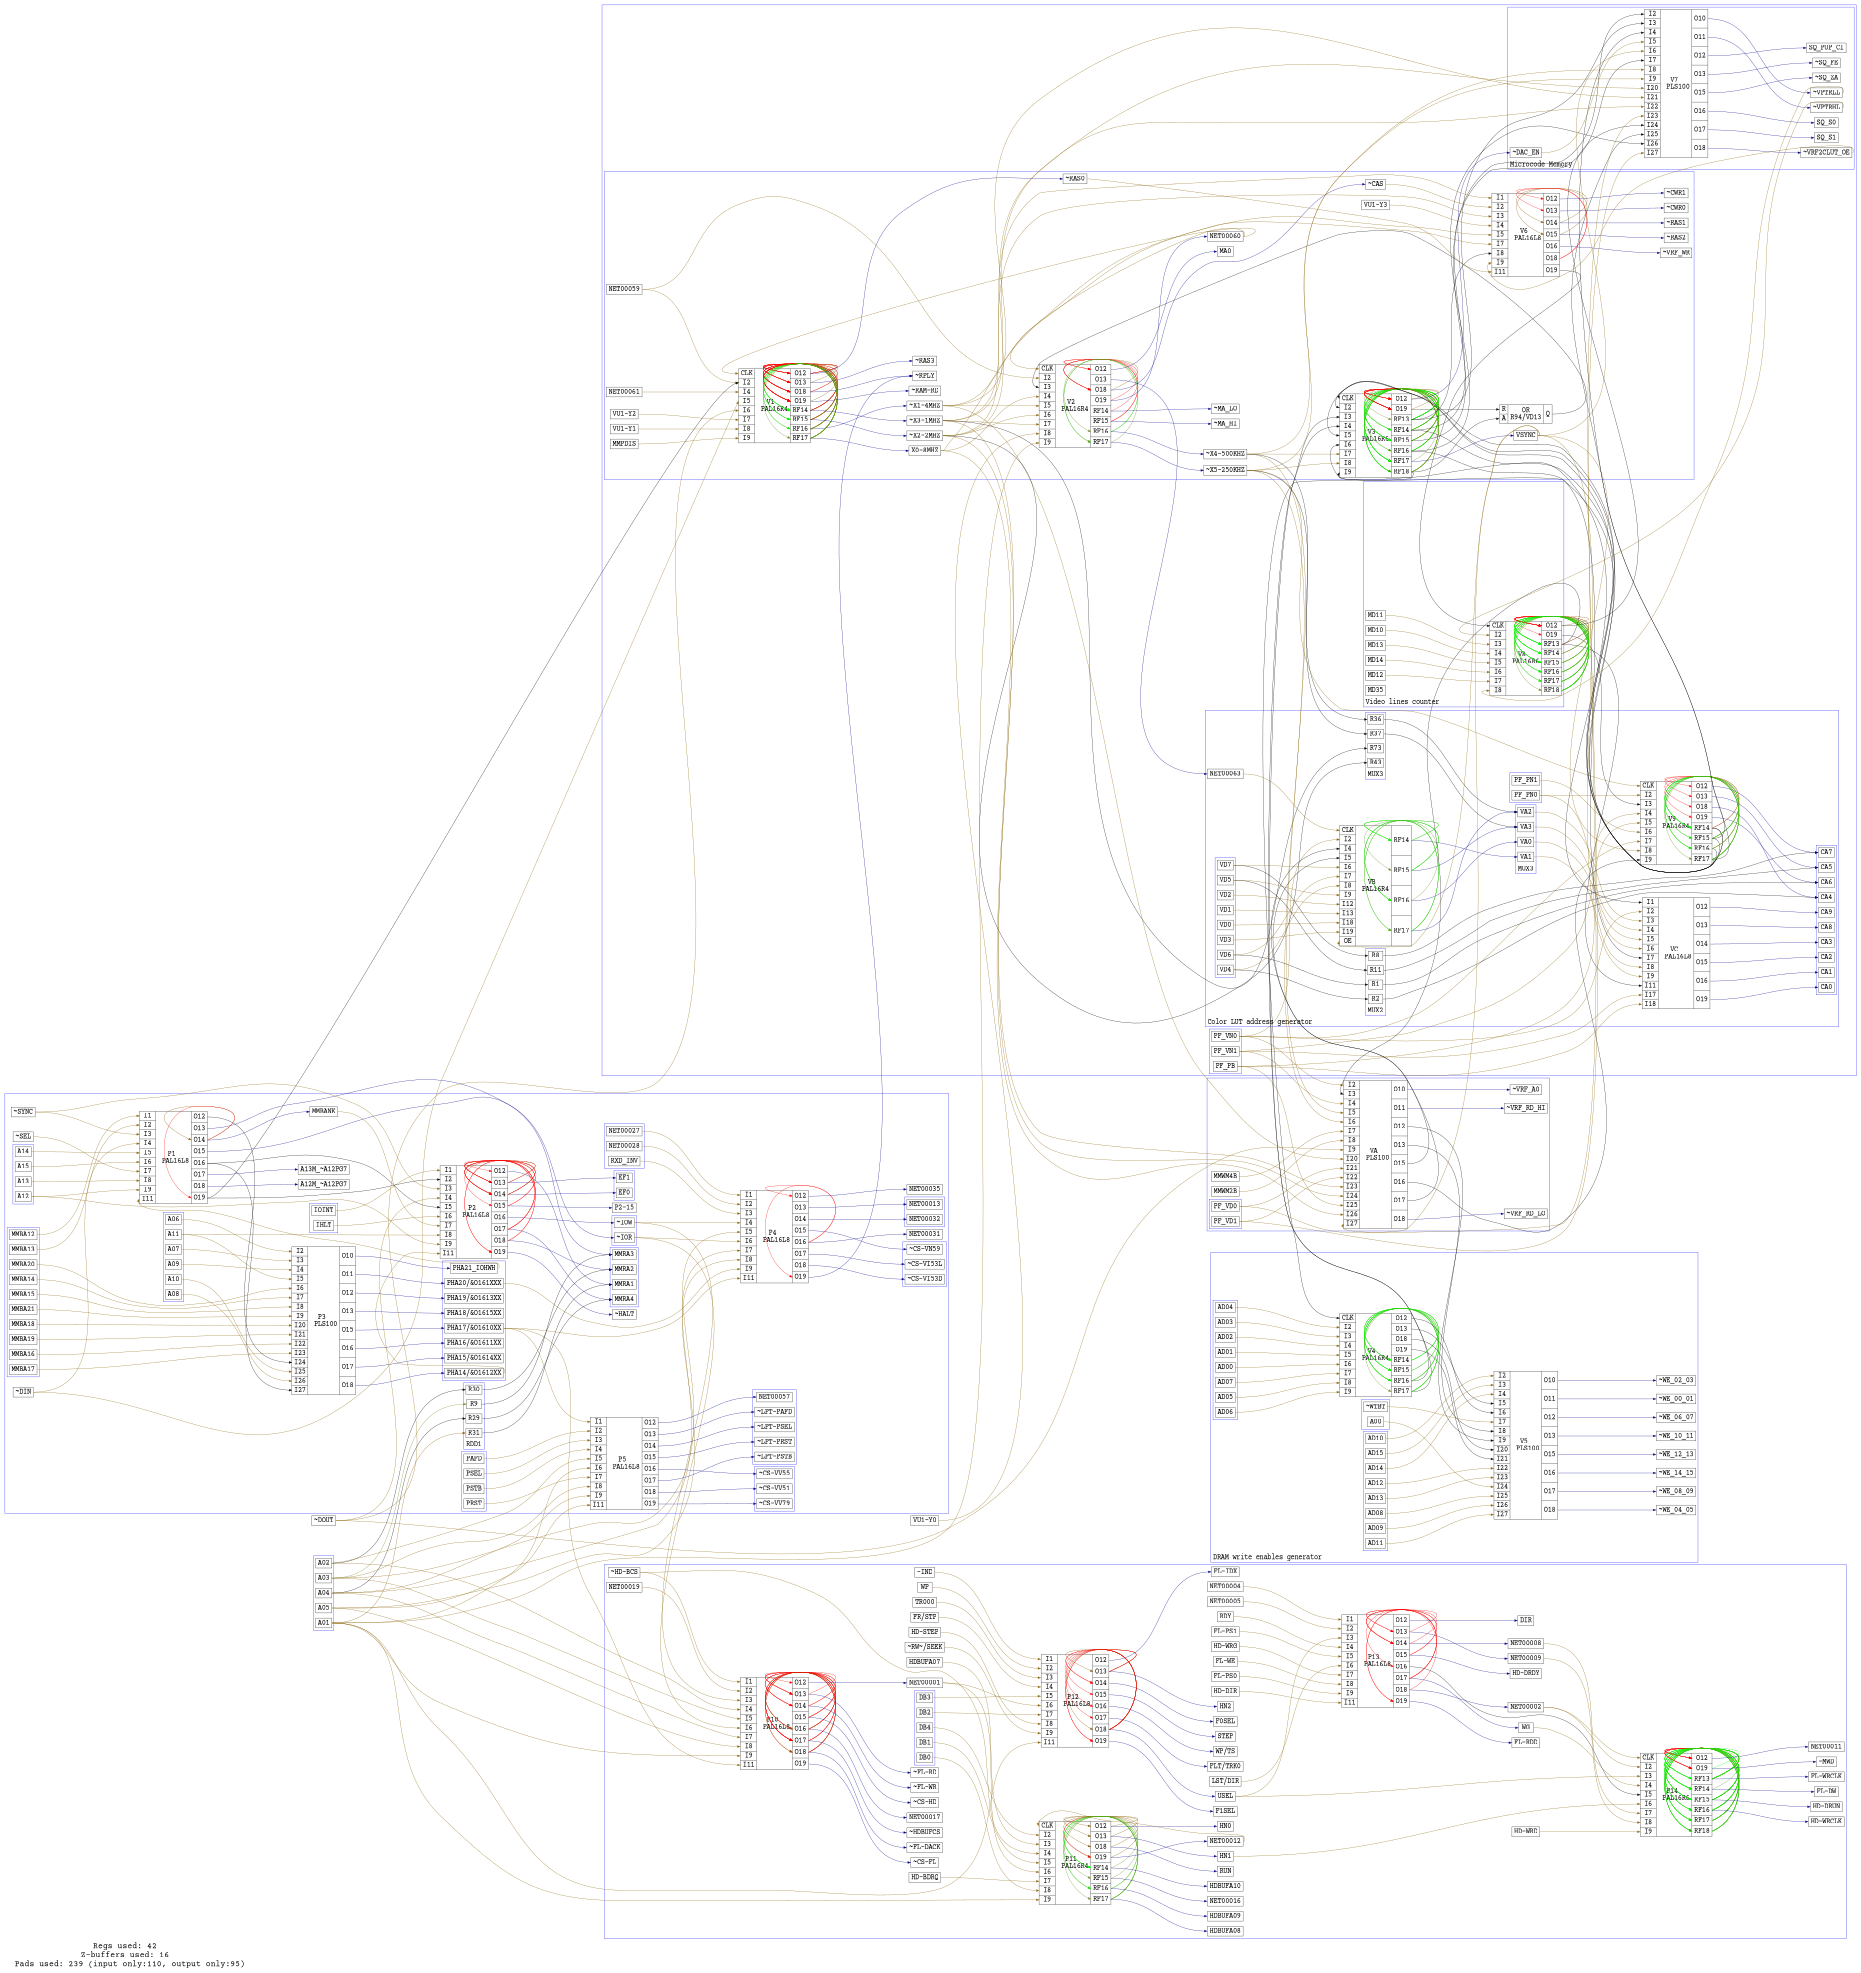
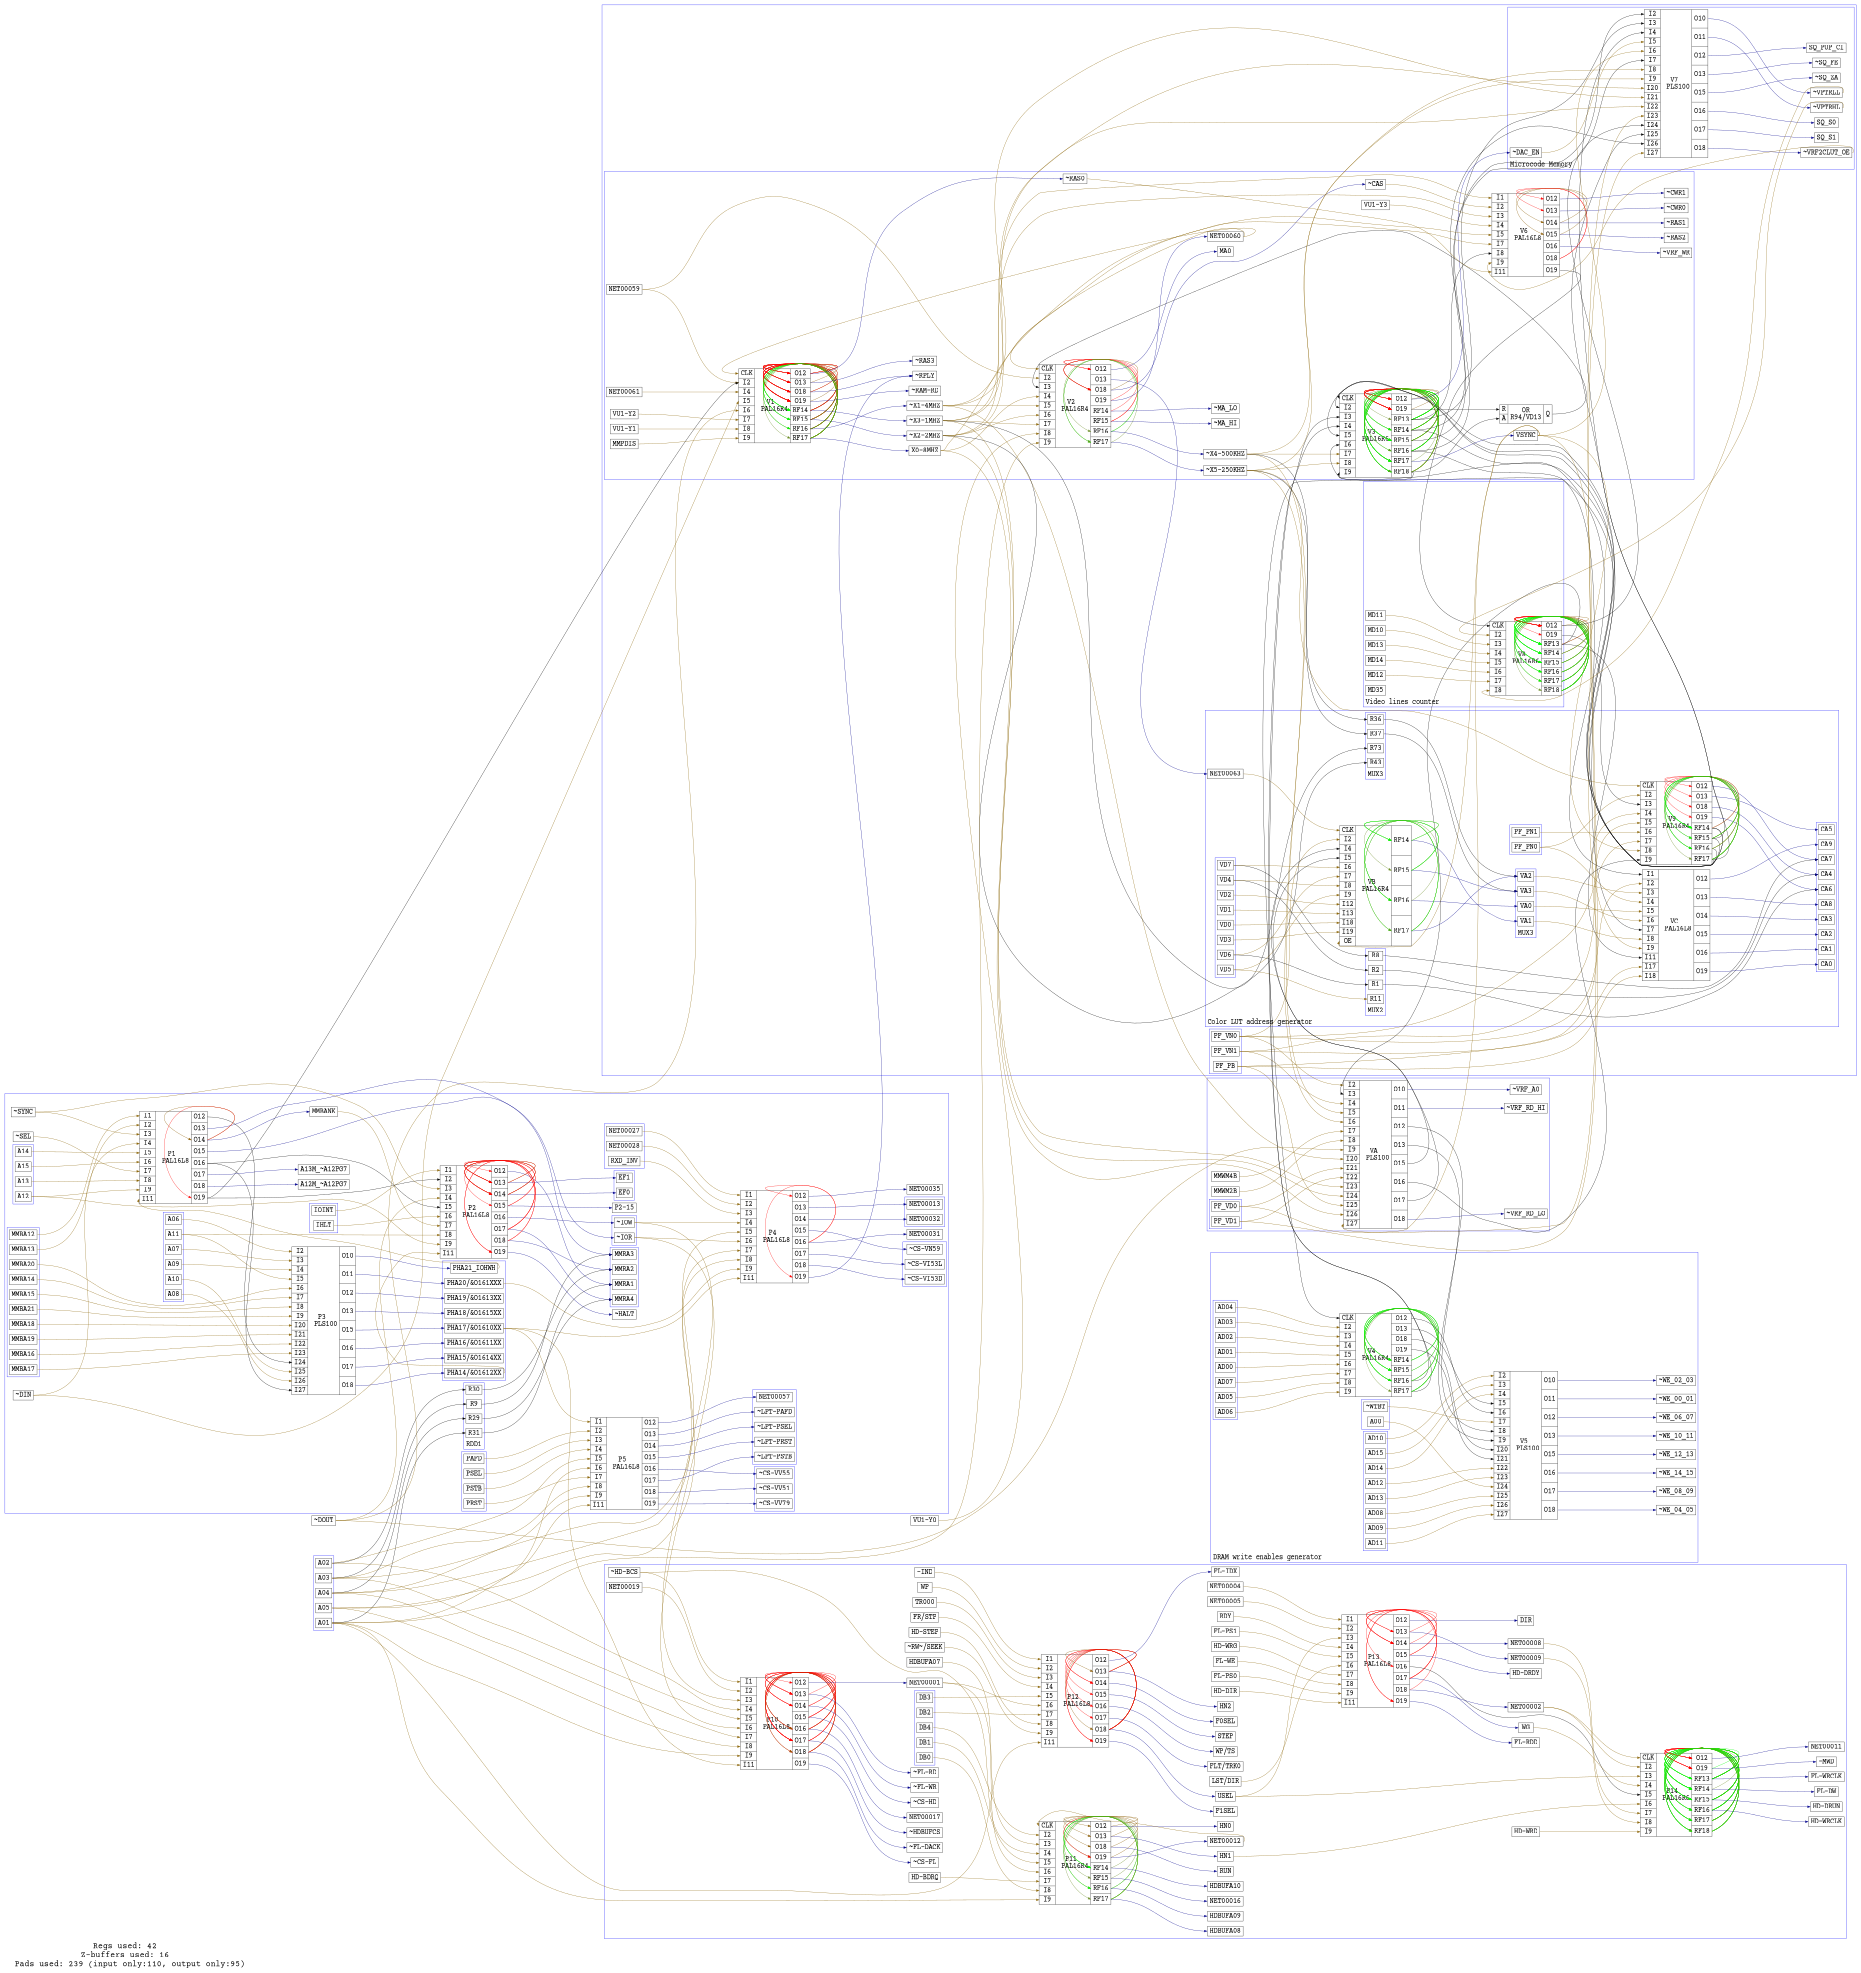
(1570, 897) -> none
(1297, 921) -> (1299, 984)
(400, 1487) -> (400, 1487)
(399, 1529) -> (399, 1529)
